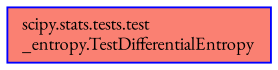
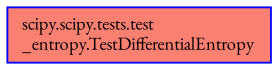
(139, 35) -> (139, 35)
